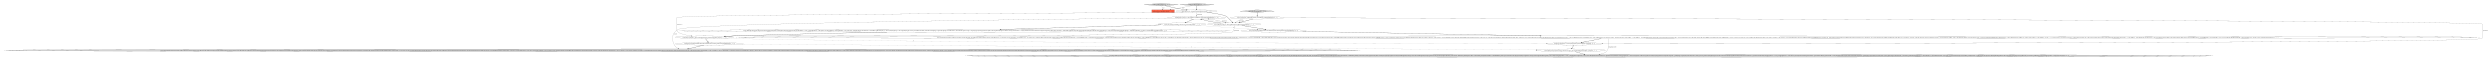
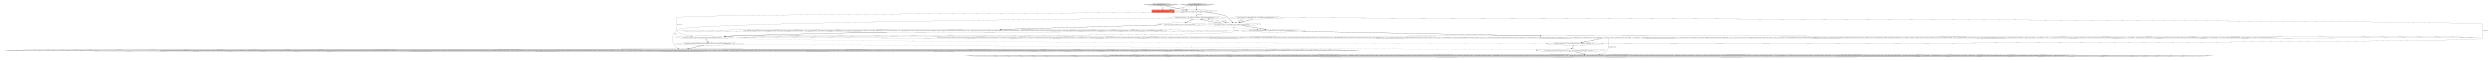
(1257, 11) -> none
